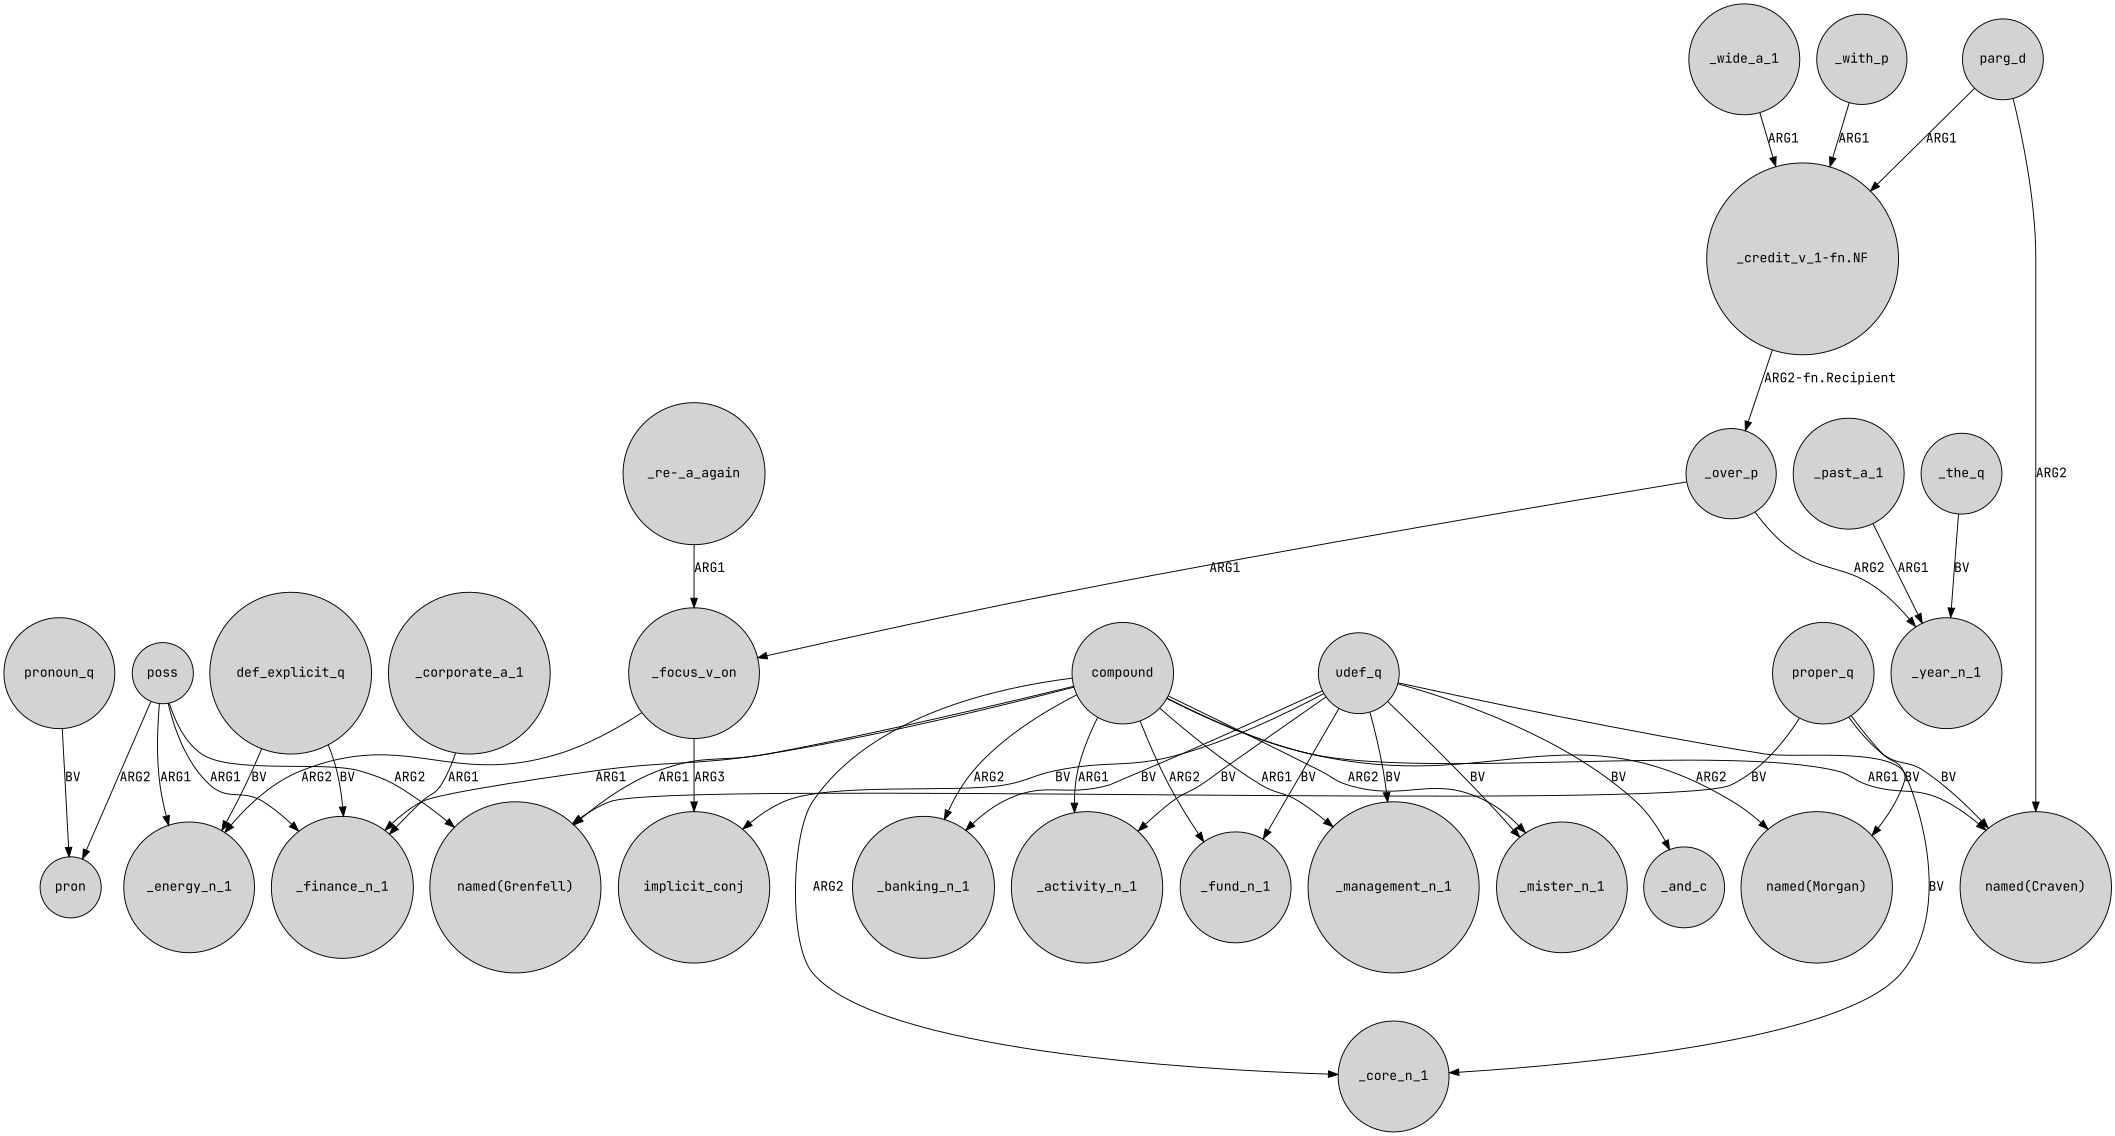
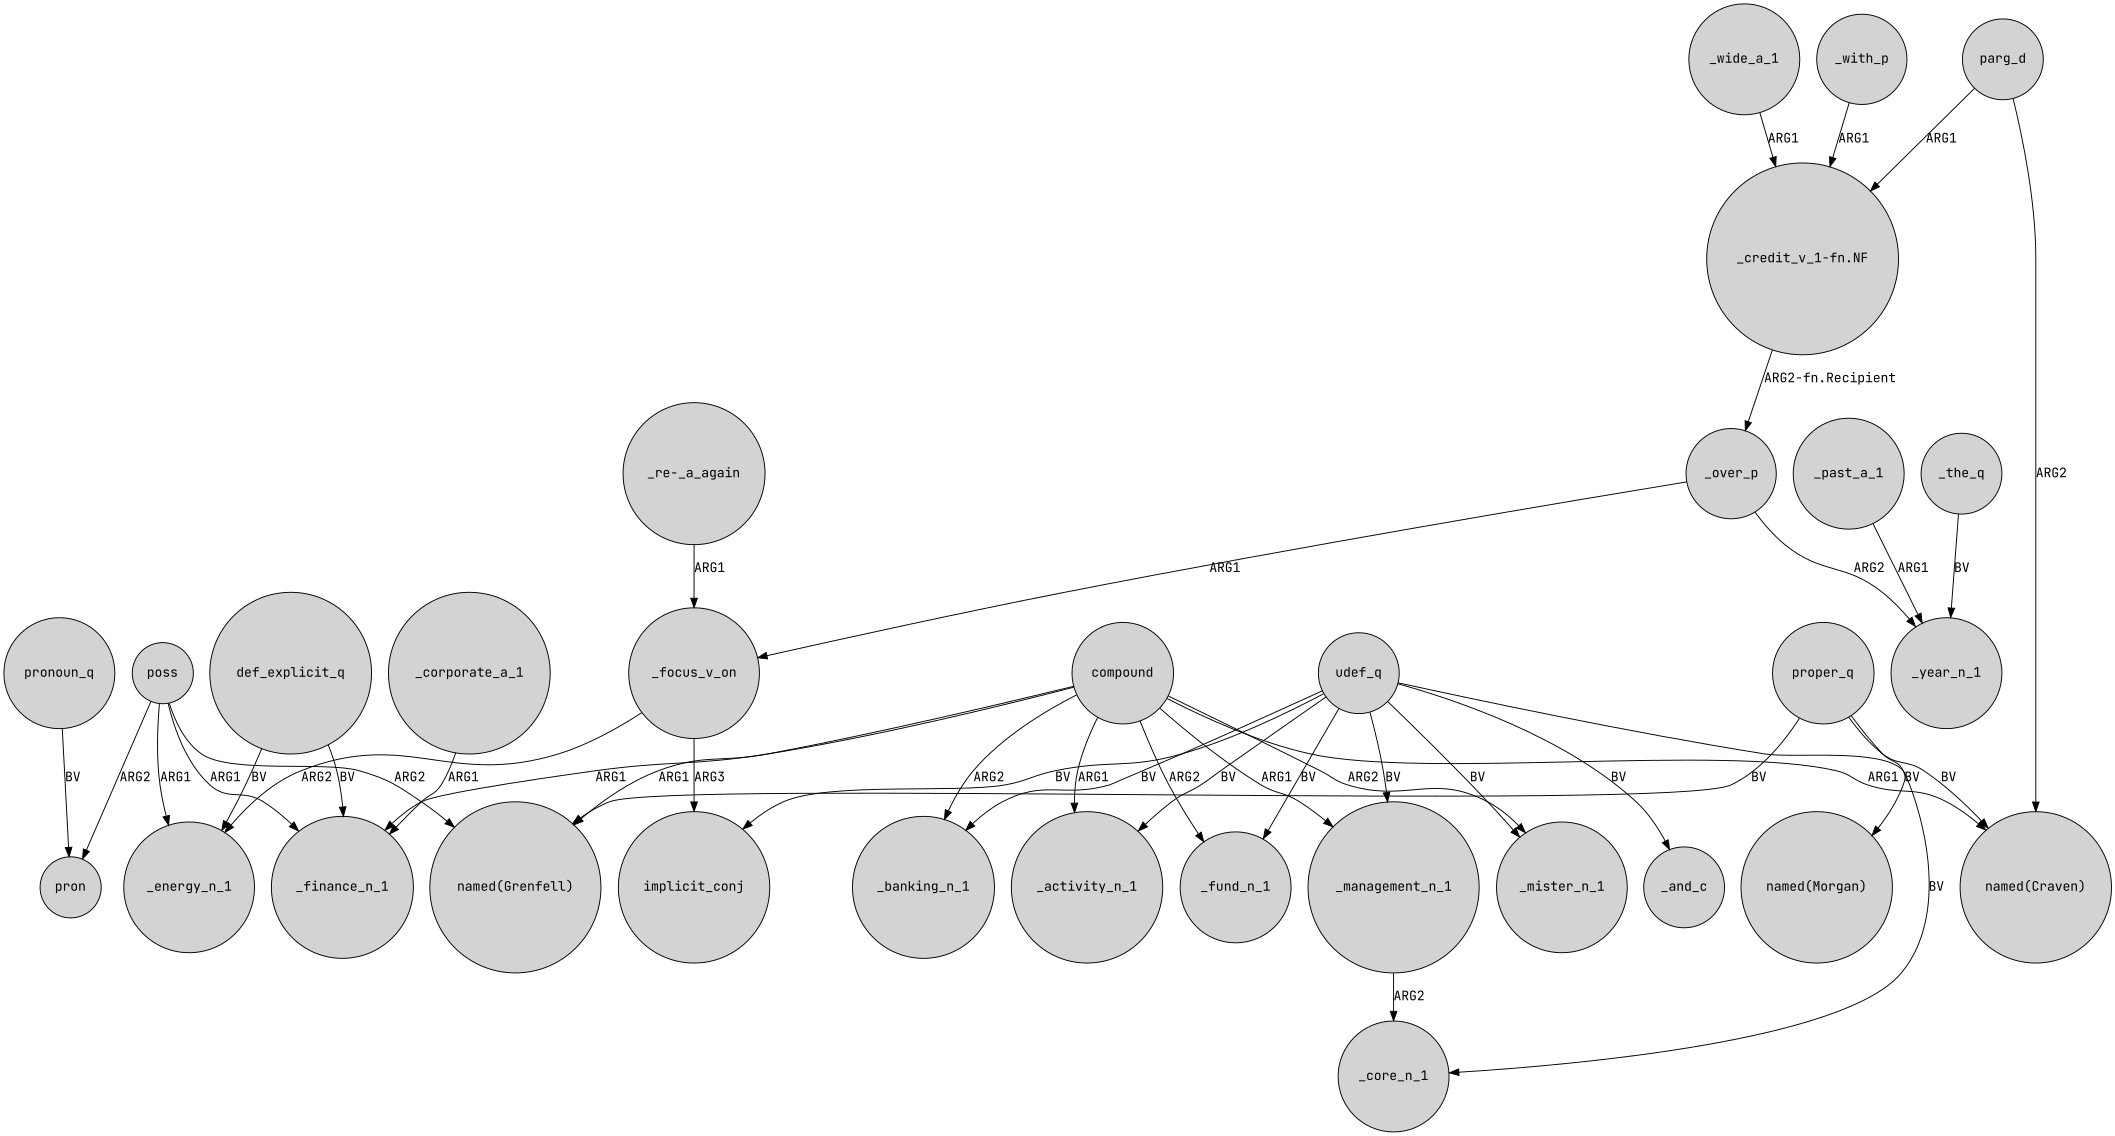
(1544, 757) -> none
(837, 991) -> (1394, 992)
